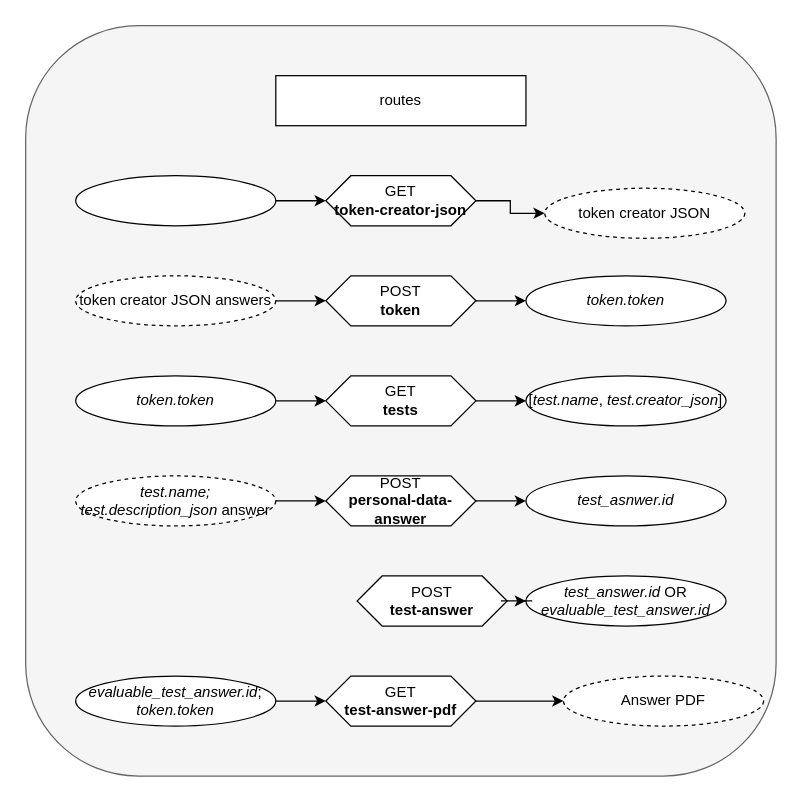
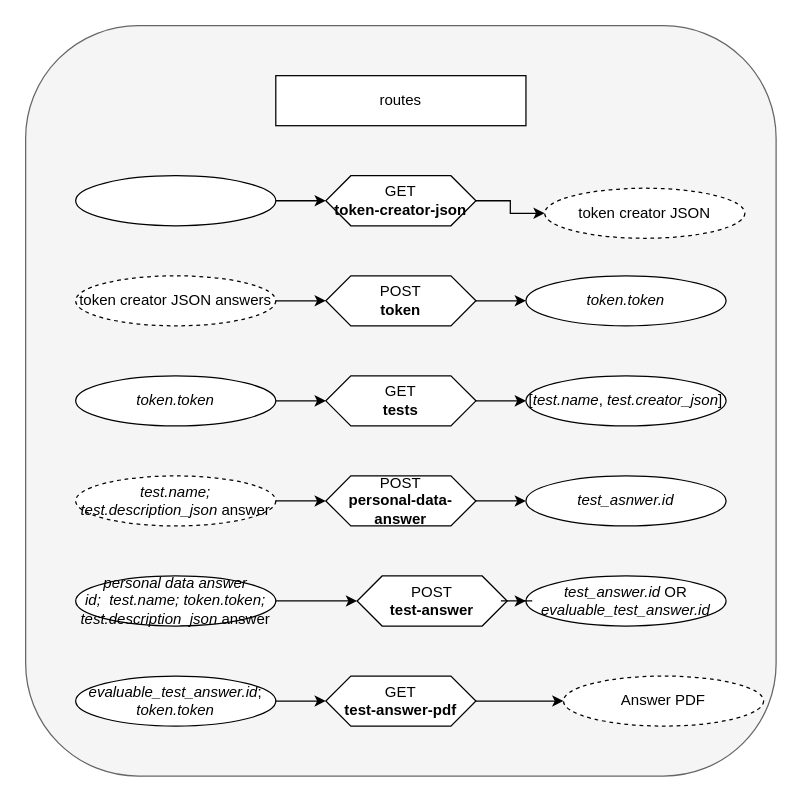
none -> (176, 601)
none -> (312, 601)
